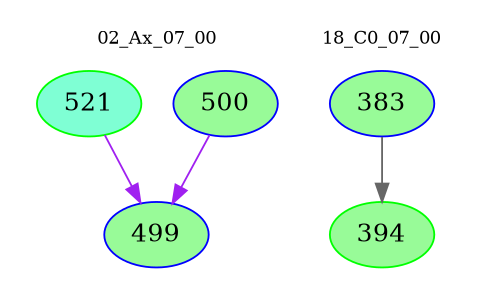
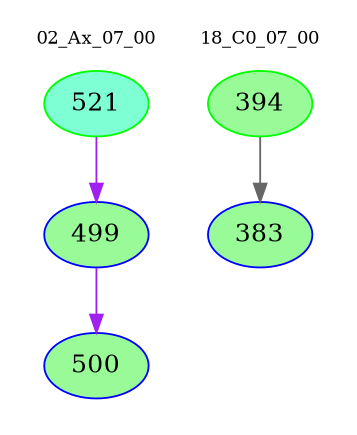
(382, 160) -> (260, 160)
(195, 161) -> (96, 291)
